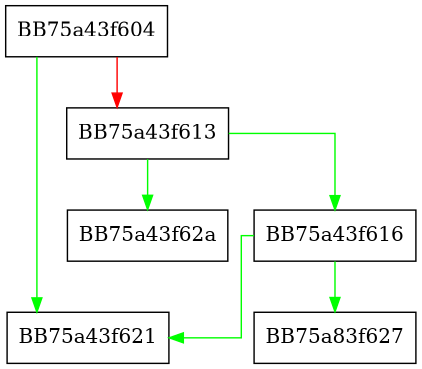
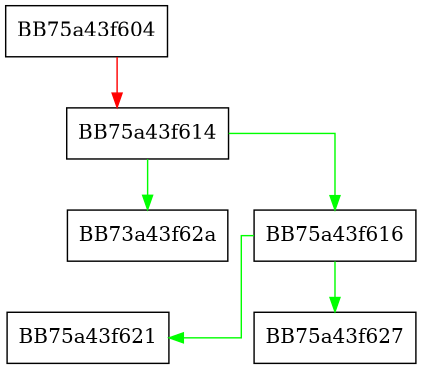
(148, 133) -> (148, 133)
(37, 177) -> none
(148, 236) -> (148, 236)
(335, 338) -> (335, 338)
